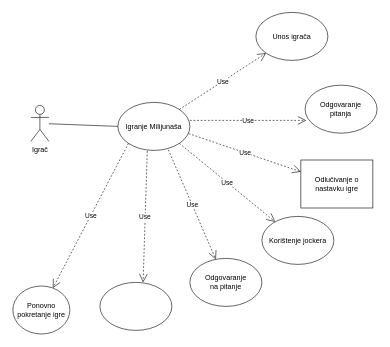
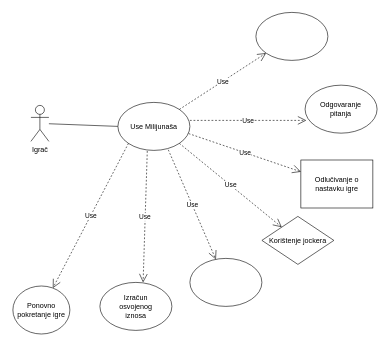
(292, 36) -> none
(154, 126) -> (154, 126)
(298, 240) -> (298, 240)
(226, 282) -> none
none -> (136, 306)
